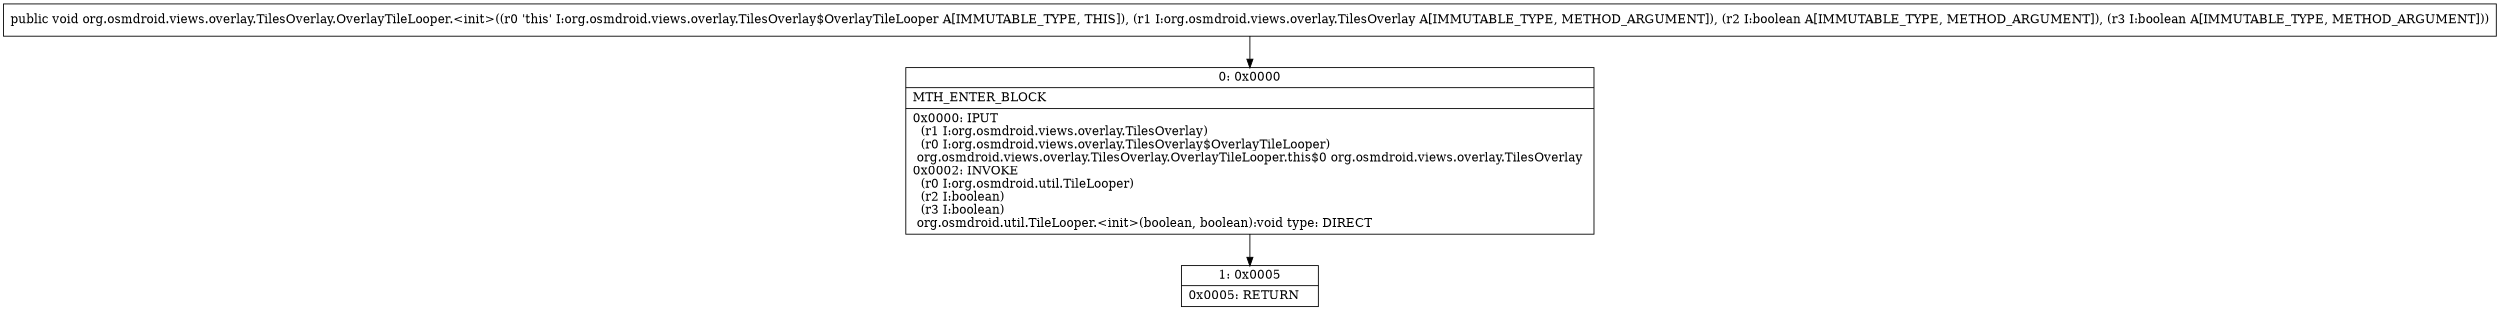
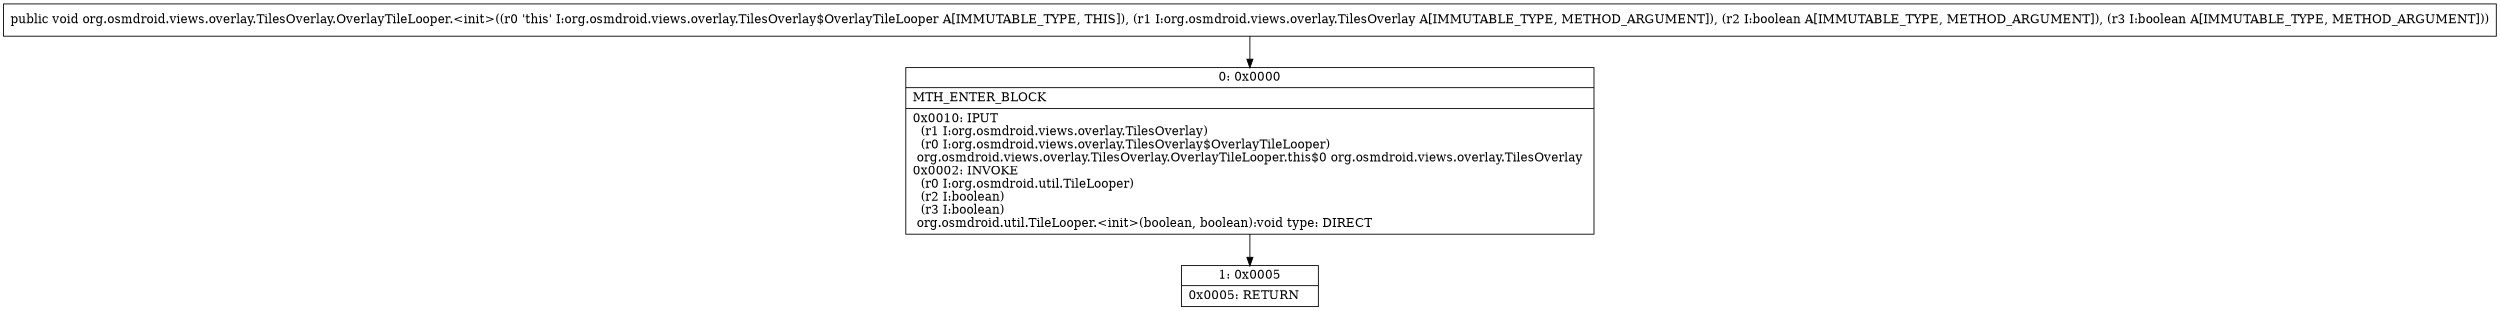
(959, 119) -> (959, 119)
